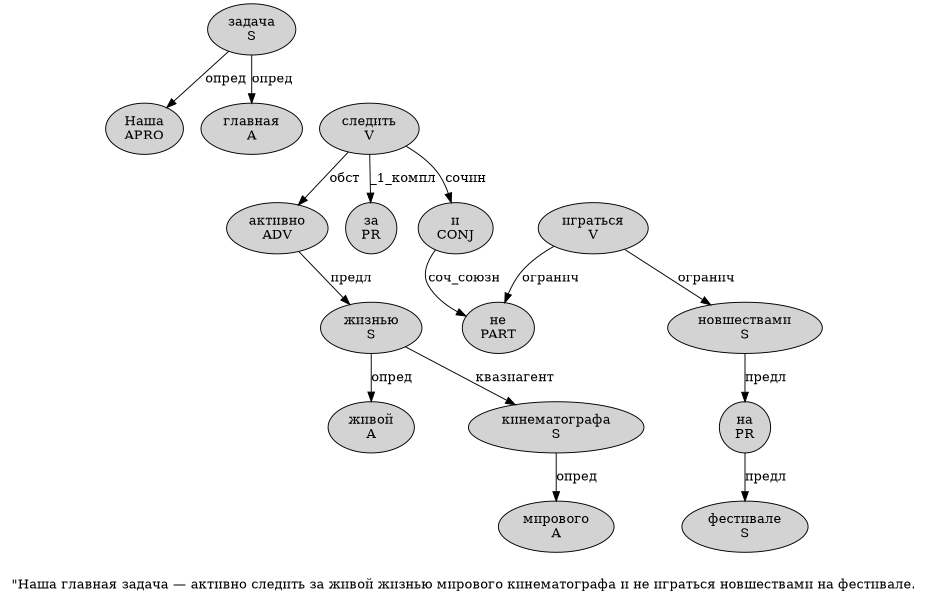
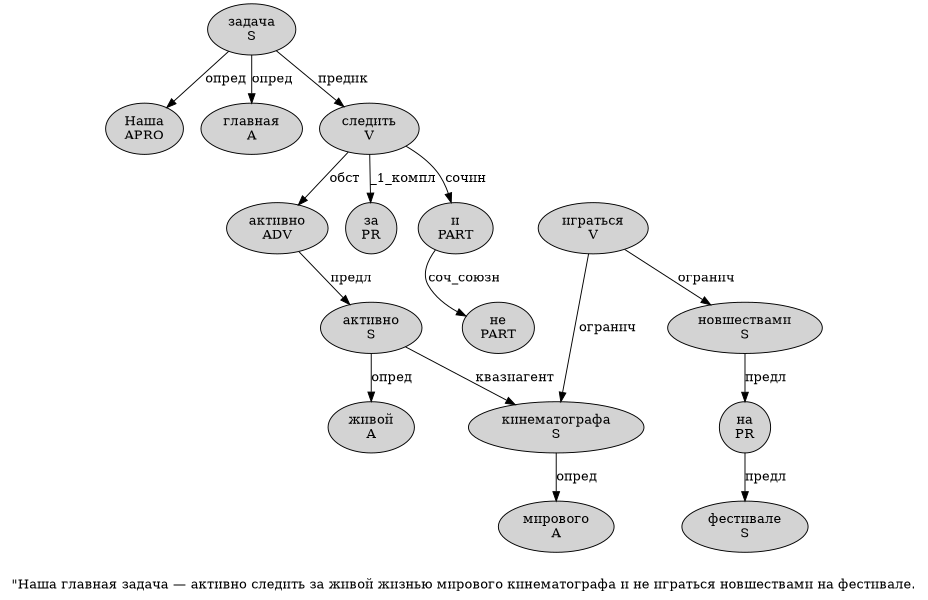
none -> (306, 76)
(456, 228) -> (456, 228)
(527, 266) -> (576, 323)
(371, 328) -> (371, 328)
